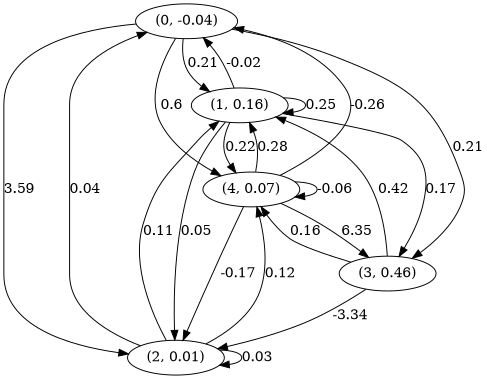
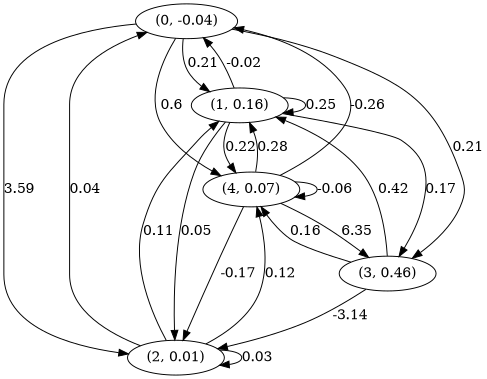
(350, 316) -> (350, 316)
